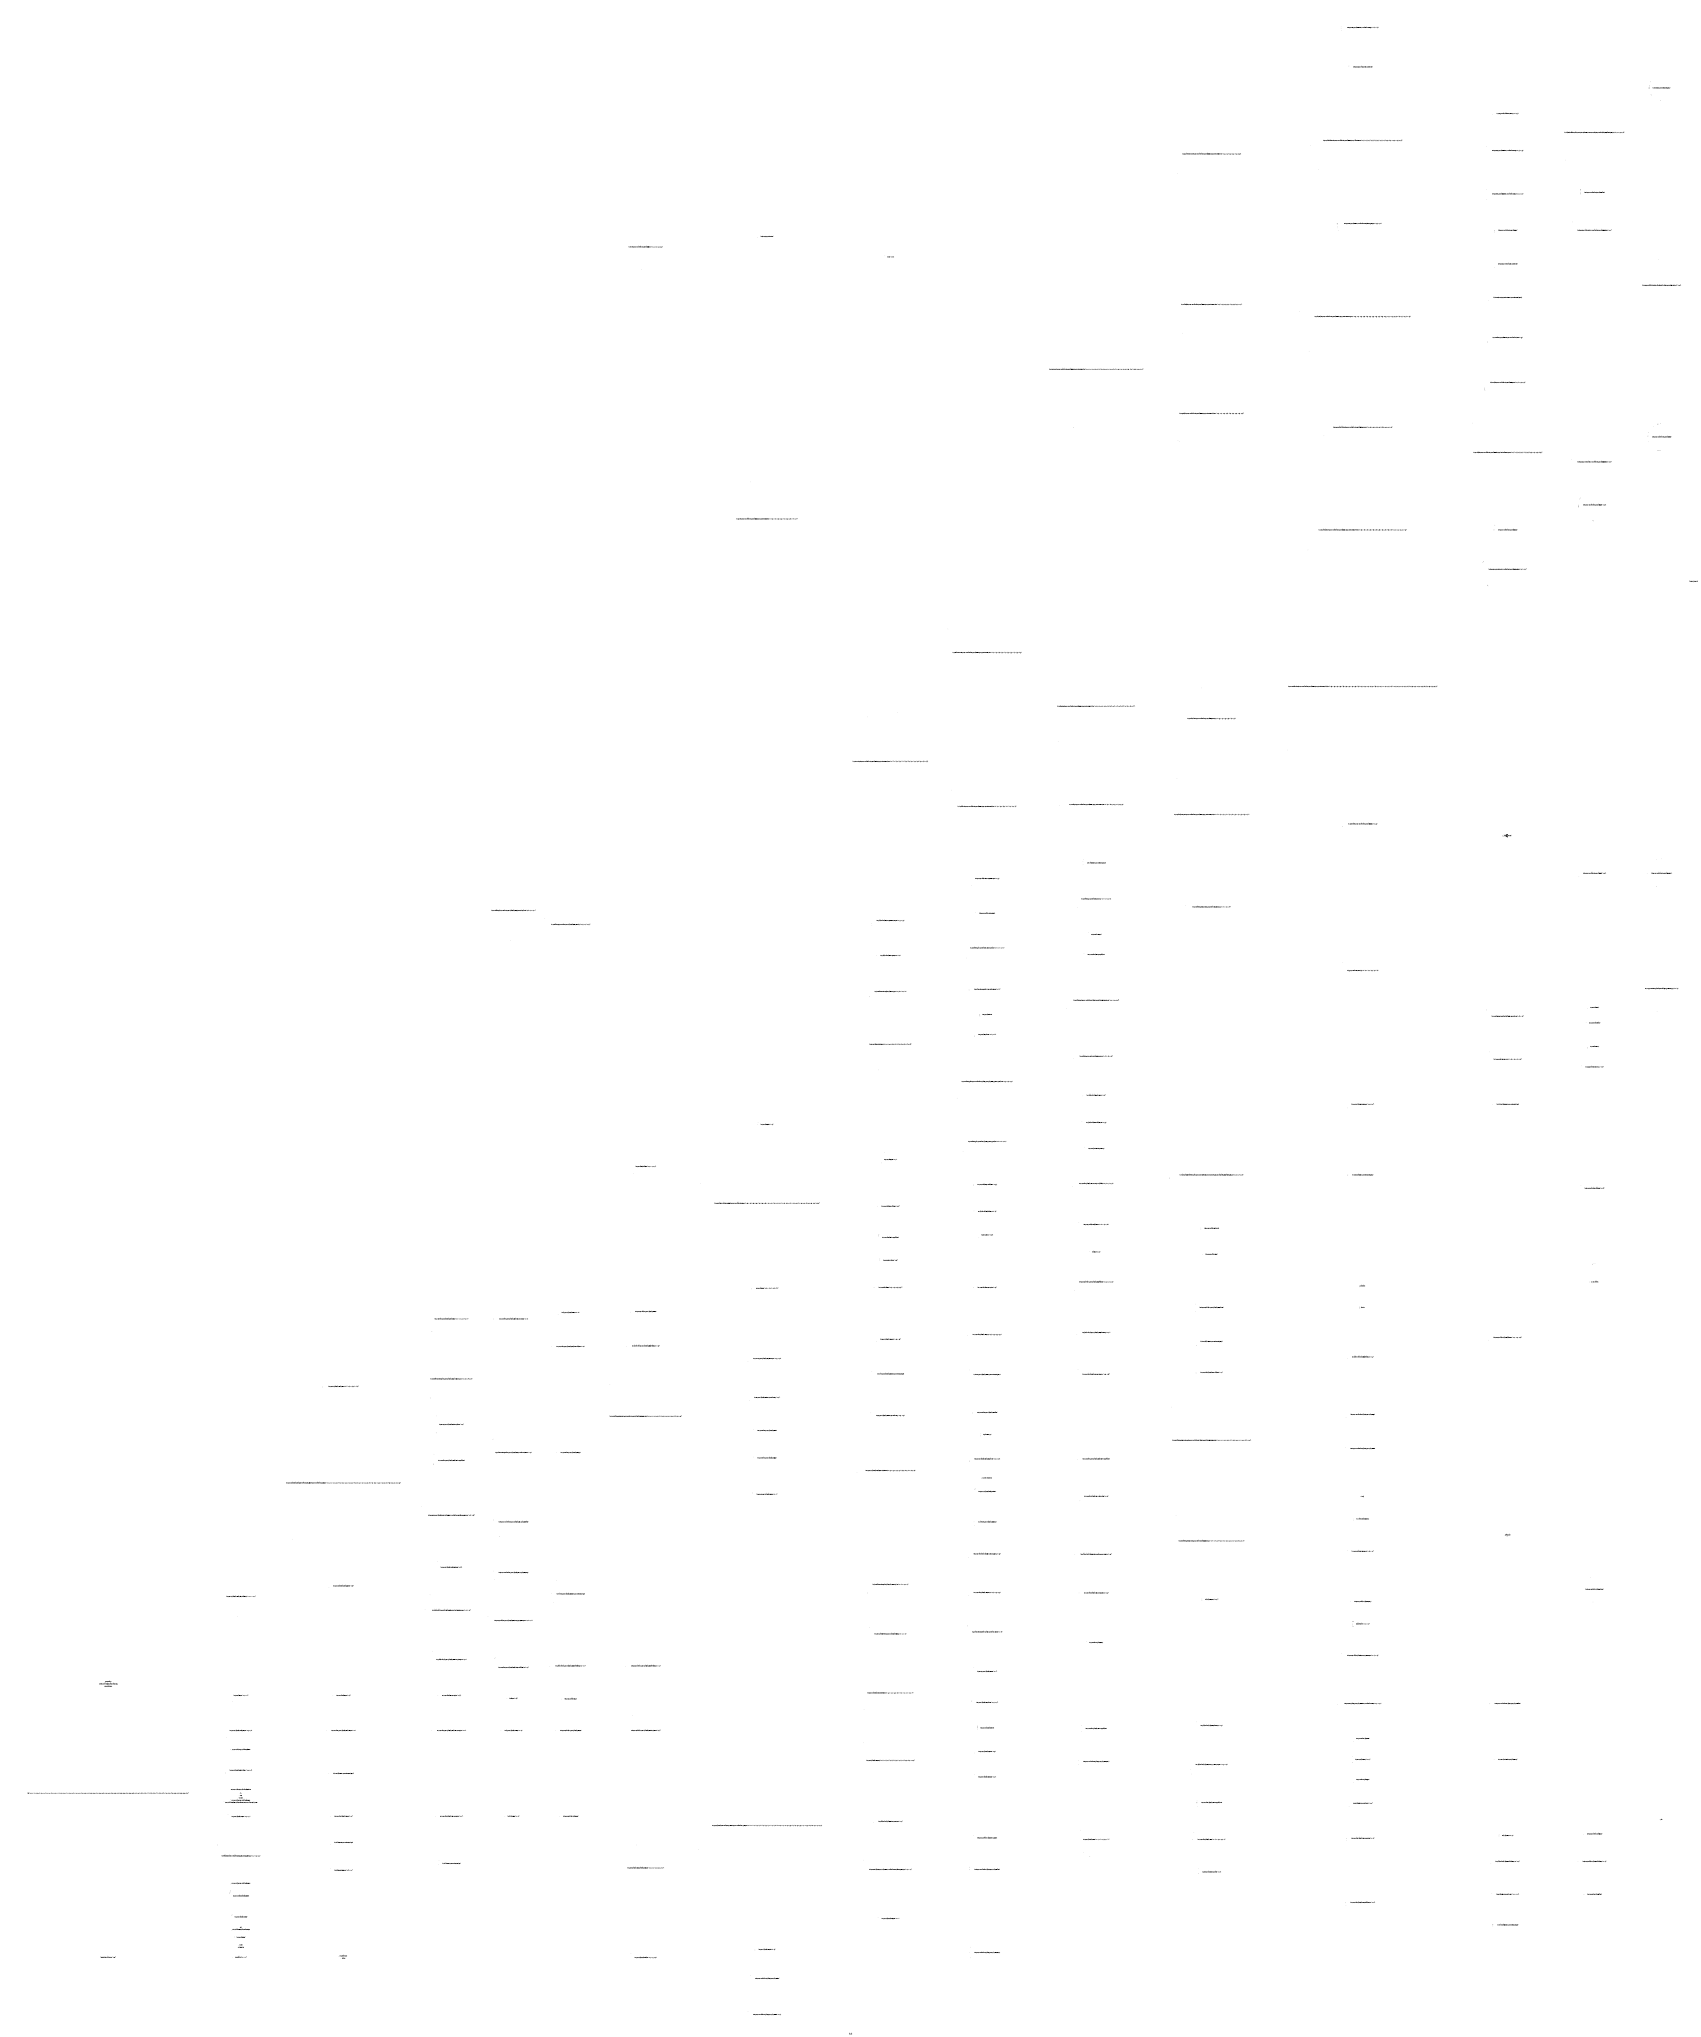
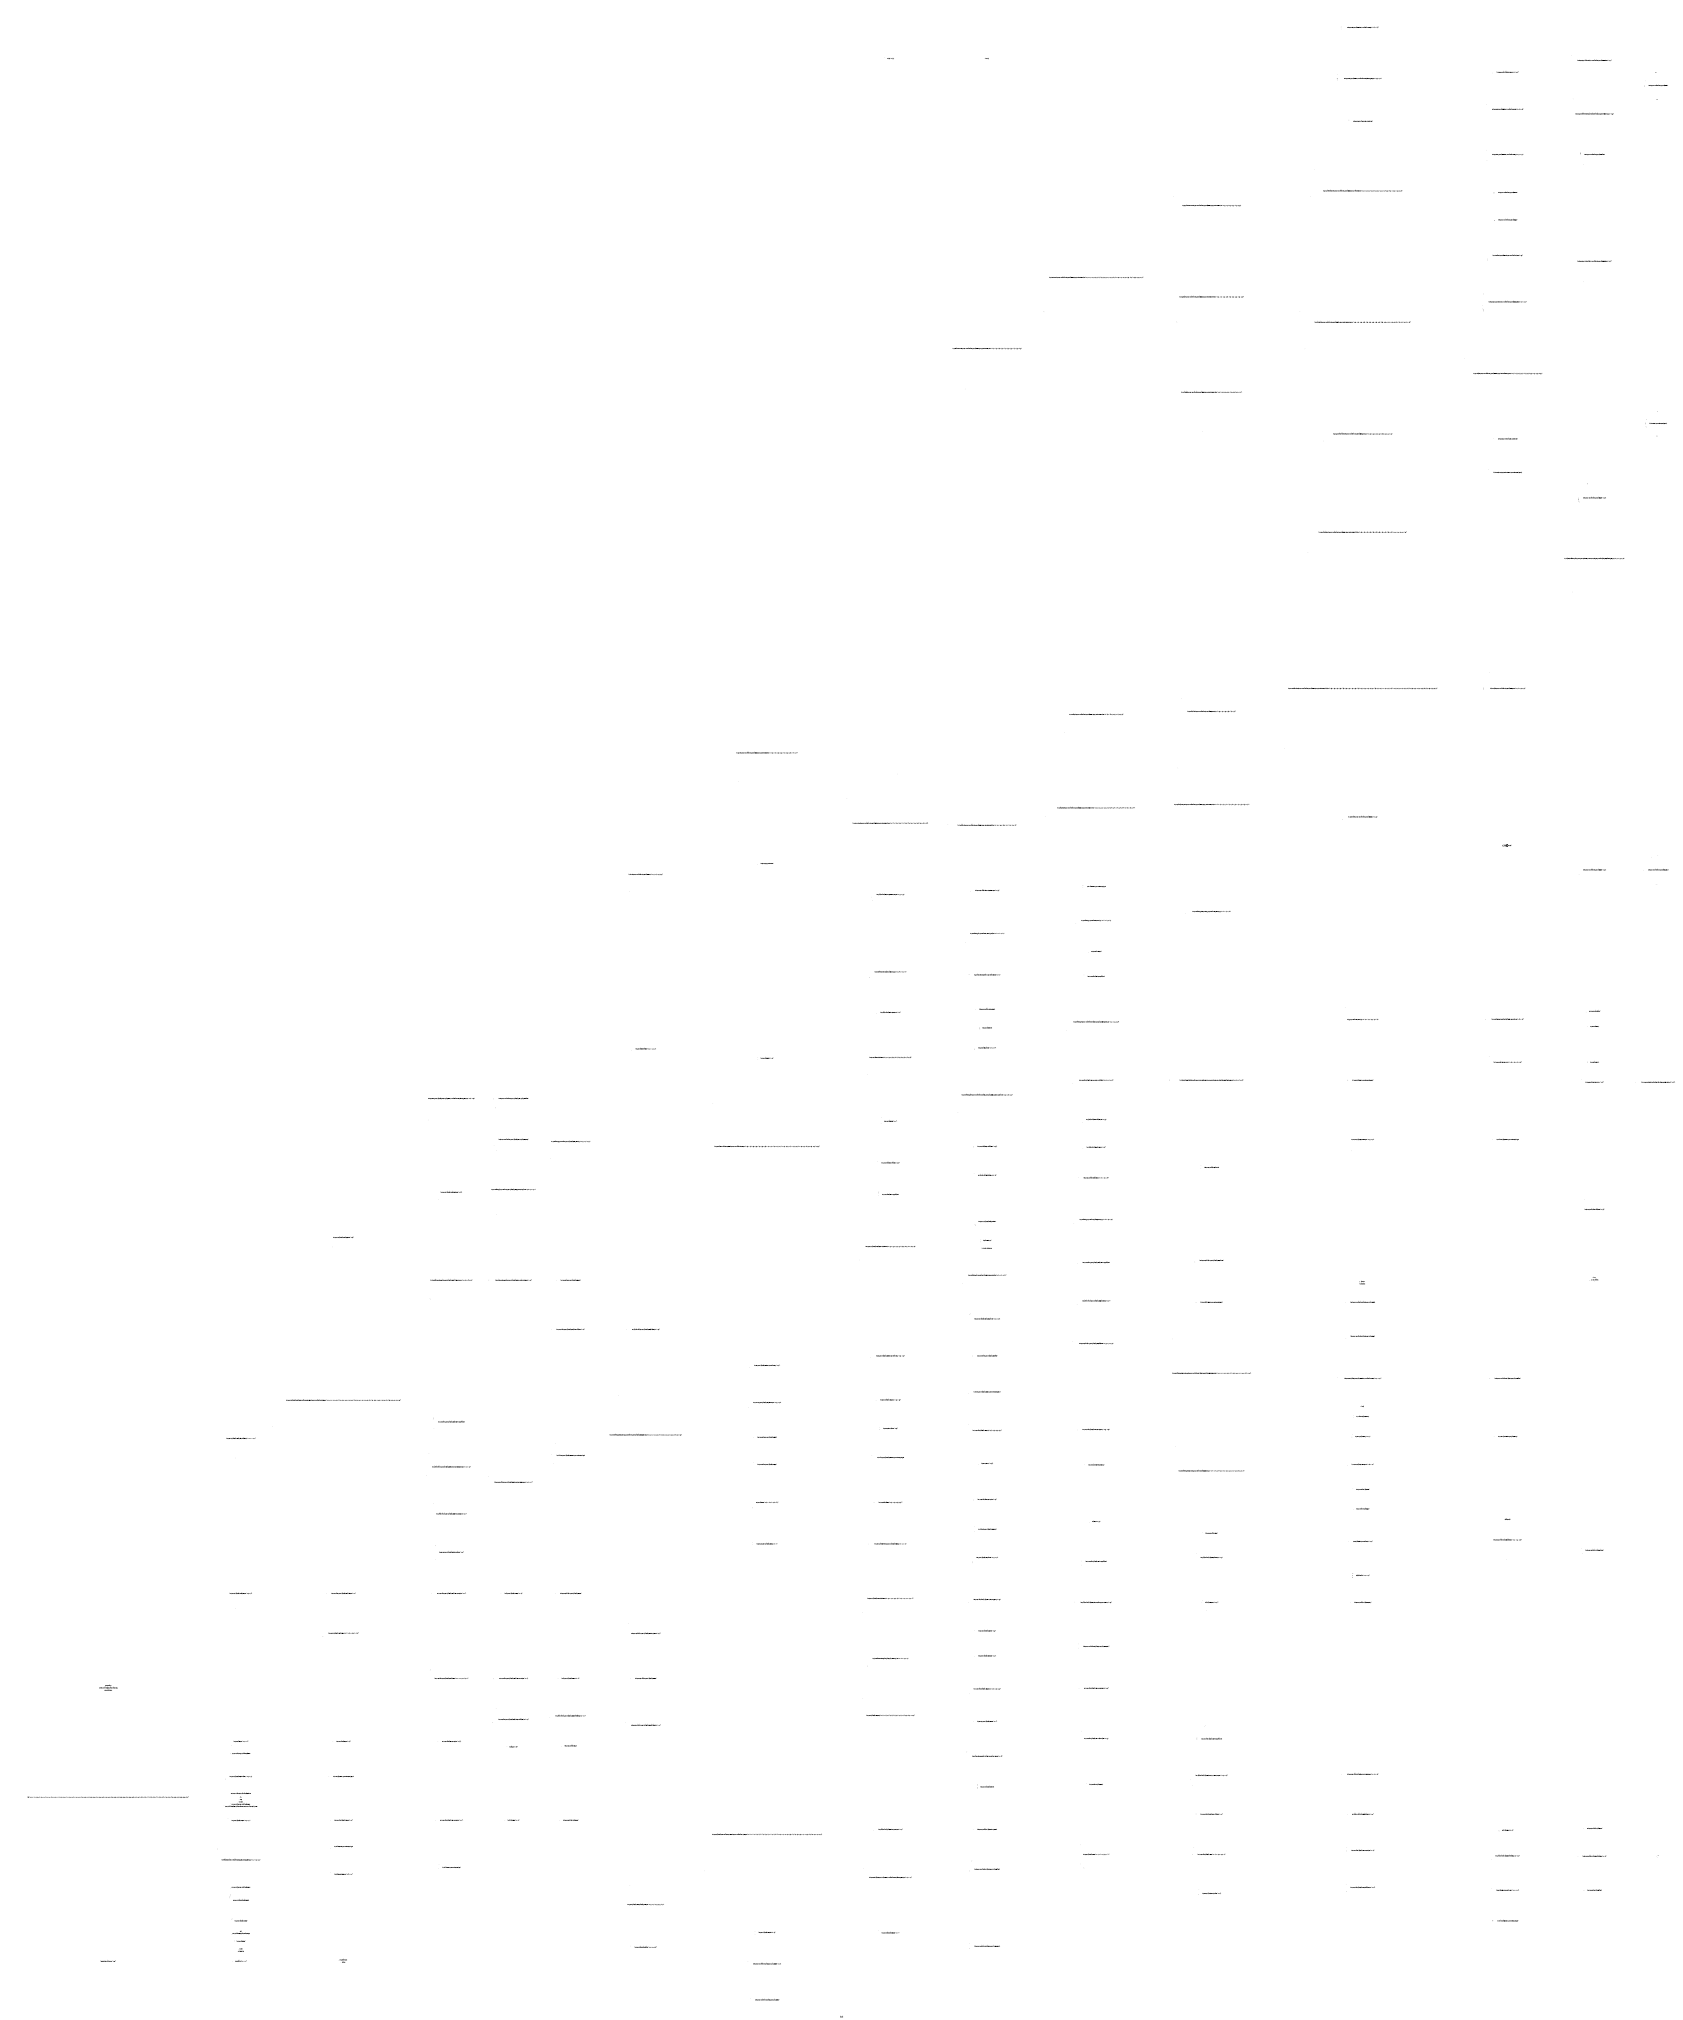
none -> (987, 59)
(1694, 581) -> none
